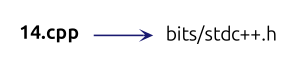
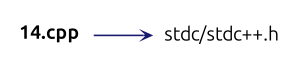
(222, 35) -> (222, 35)
